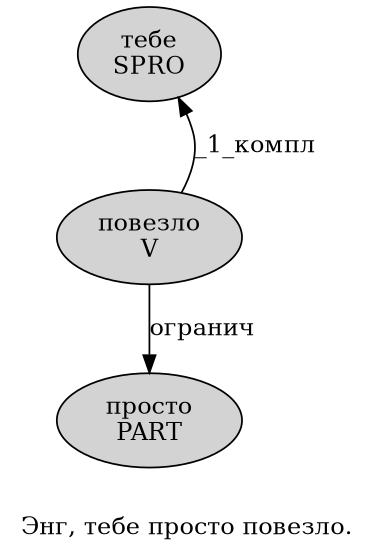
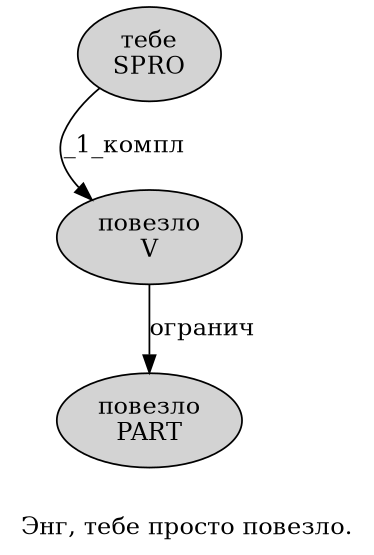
(195, 154) -> (63, 134)
(149, 420) -> (149, 420)
